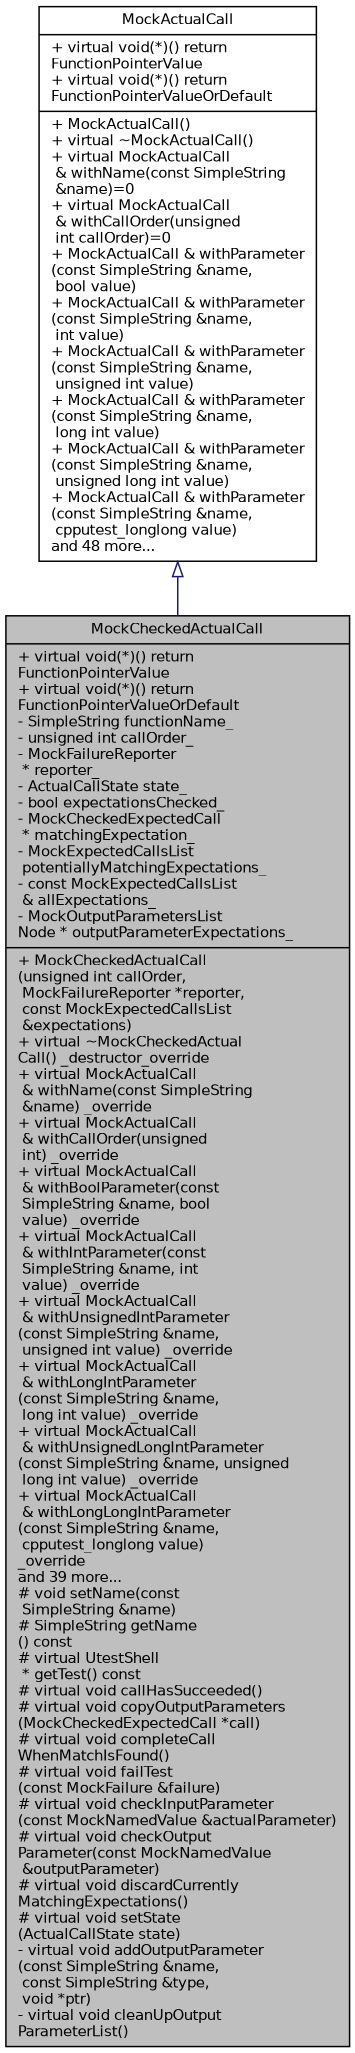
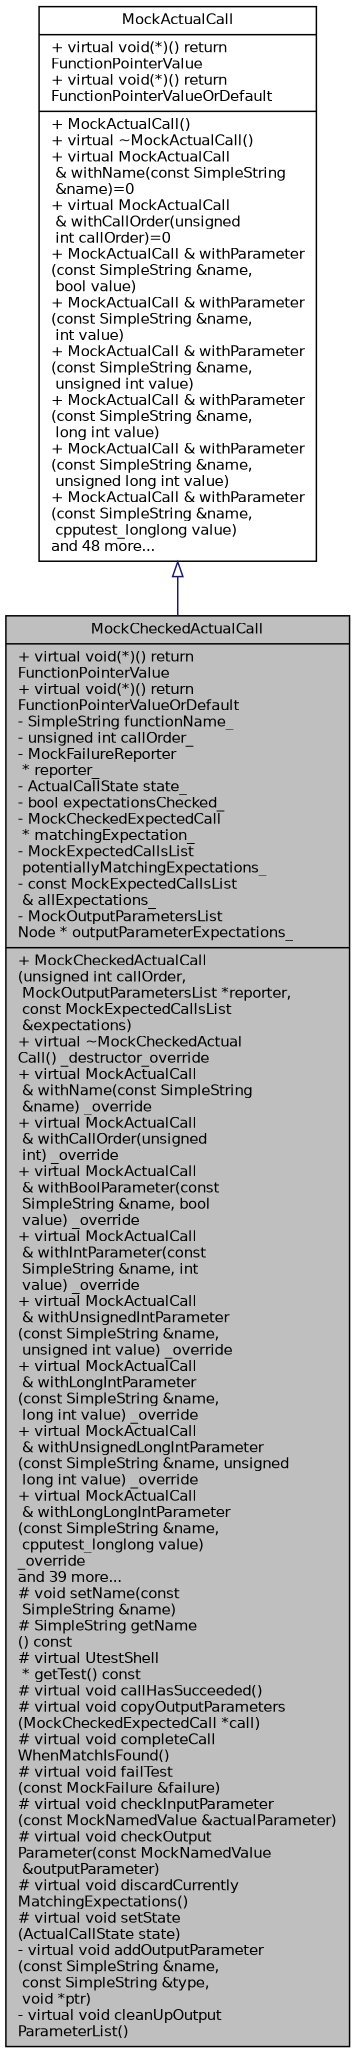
(131, 993) -> (155, 993)
